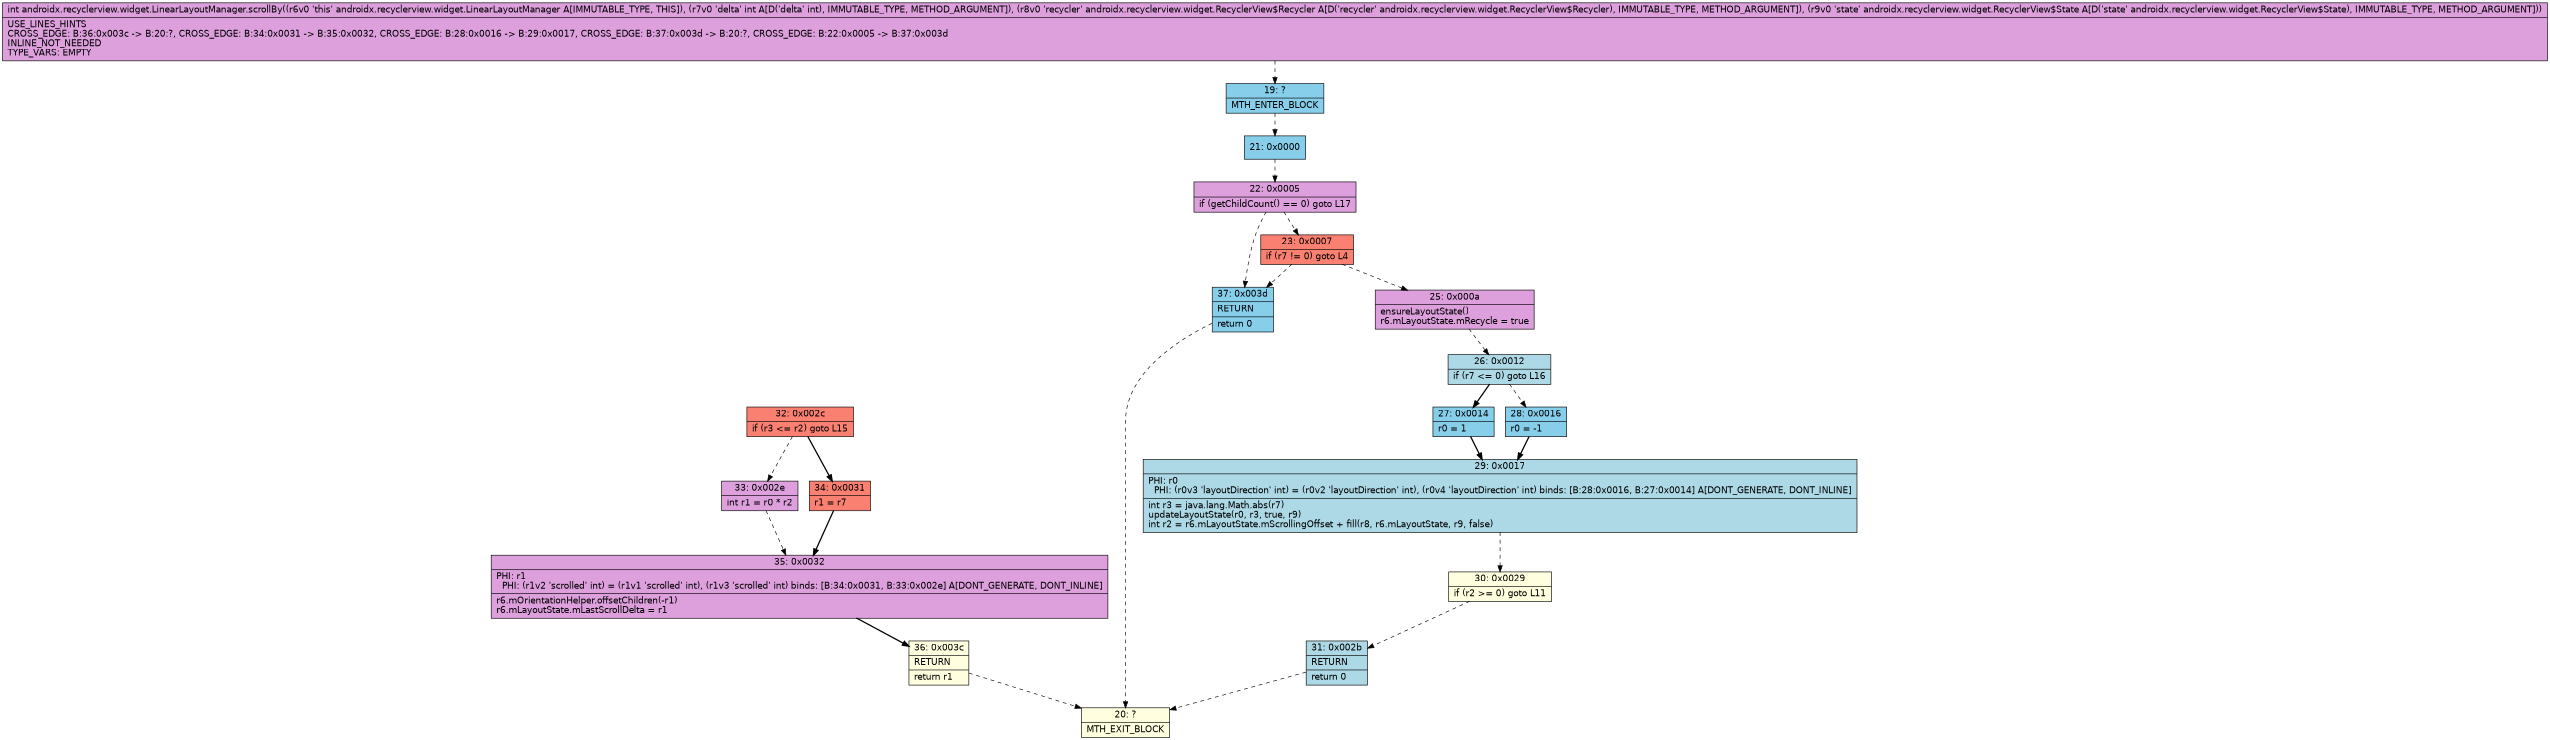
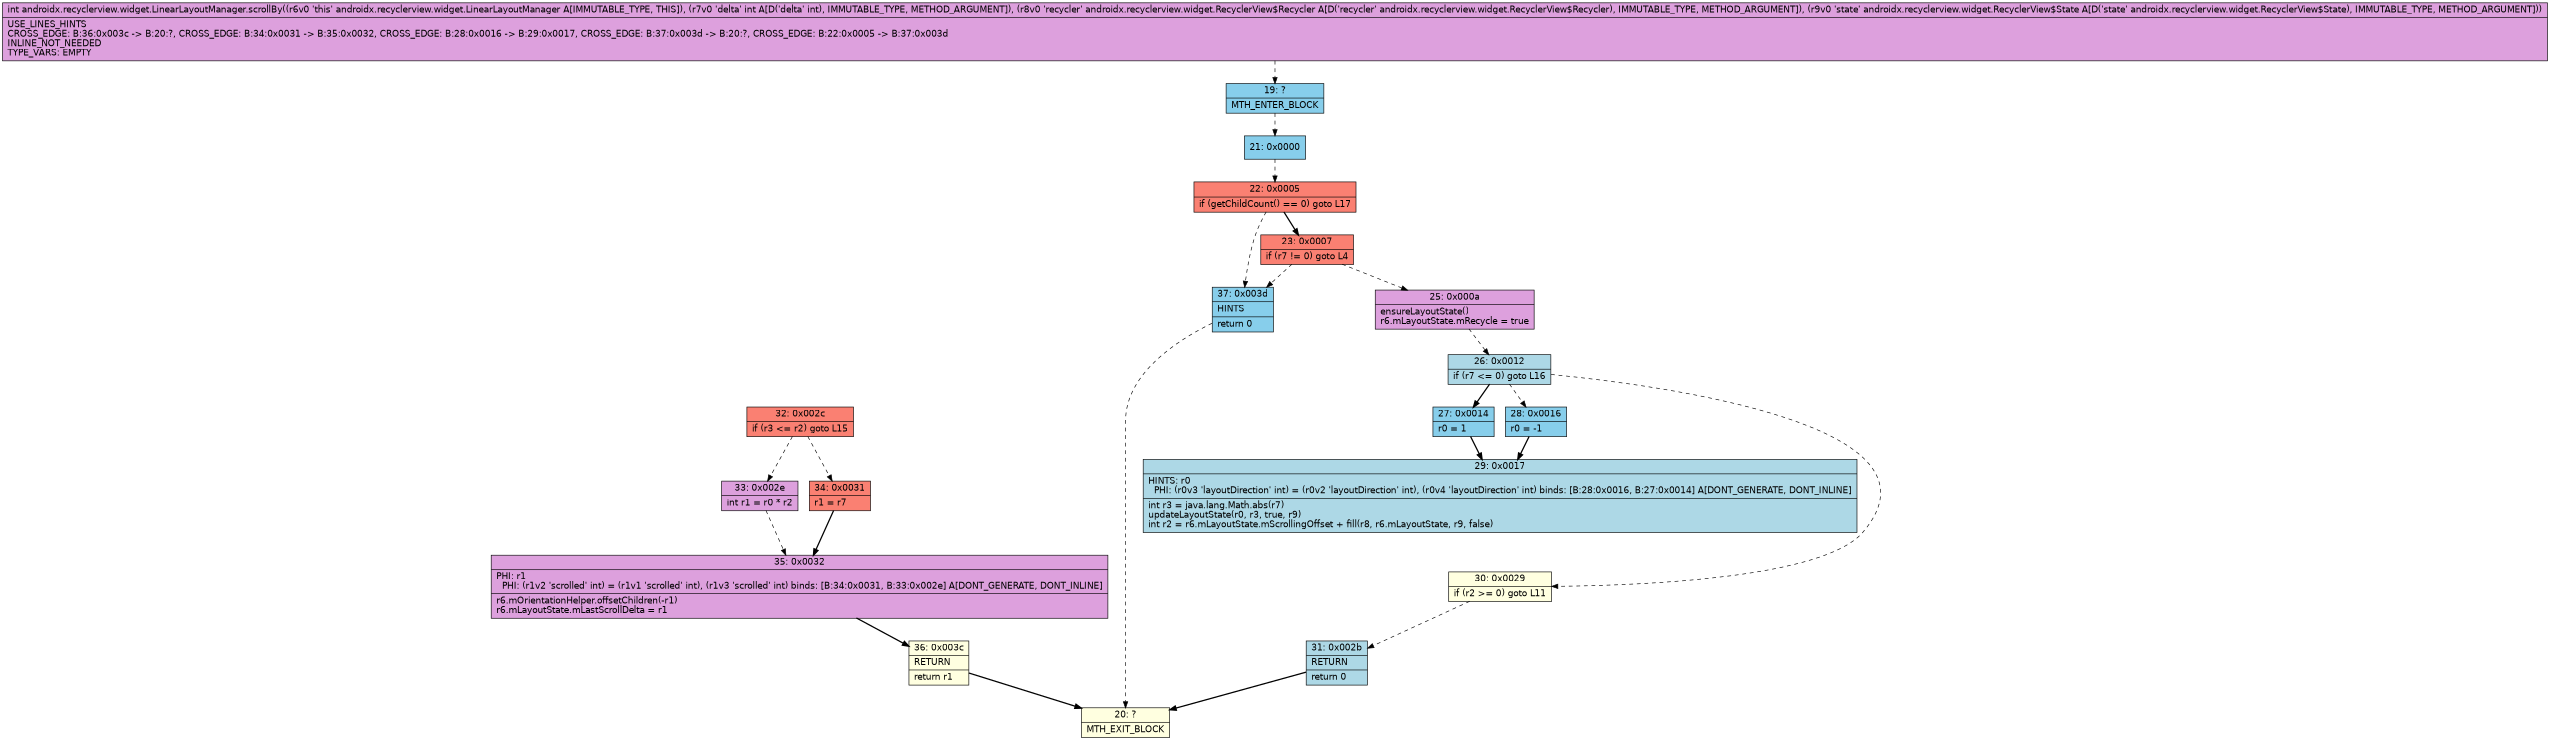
(1275, 197) -> (1275, 197)
(1290, 221) -> (1290, 221)
(1236, 309) -> (1231, 309)
(819, 456) -> (819, 456)
(1165, 481) -> (1171, 481)
(1500, 549) -> (1878, 489)
(1022, 690) -> (1022, 690)
(1241, 690) -> (1241, 690)
